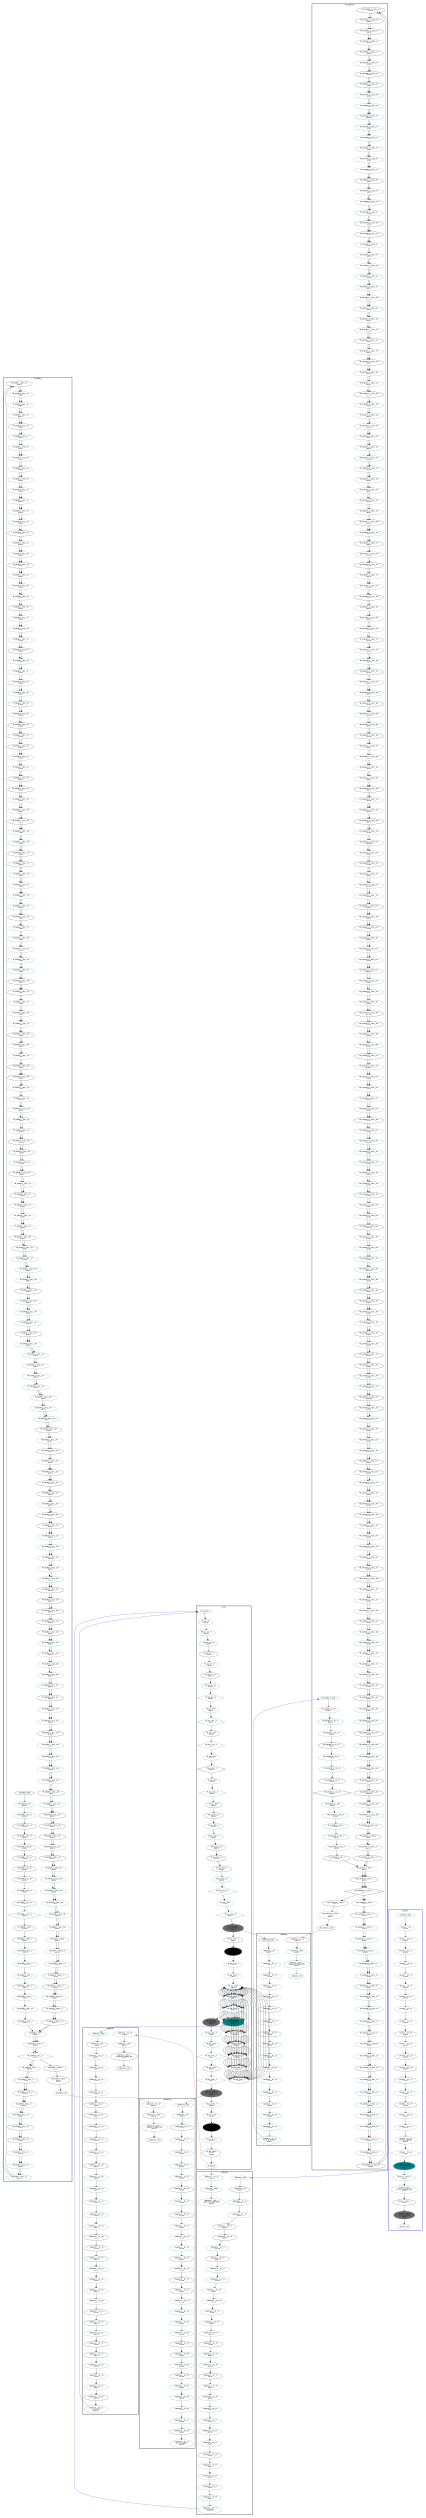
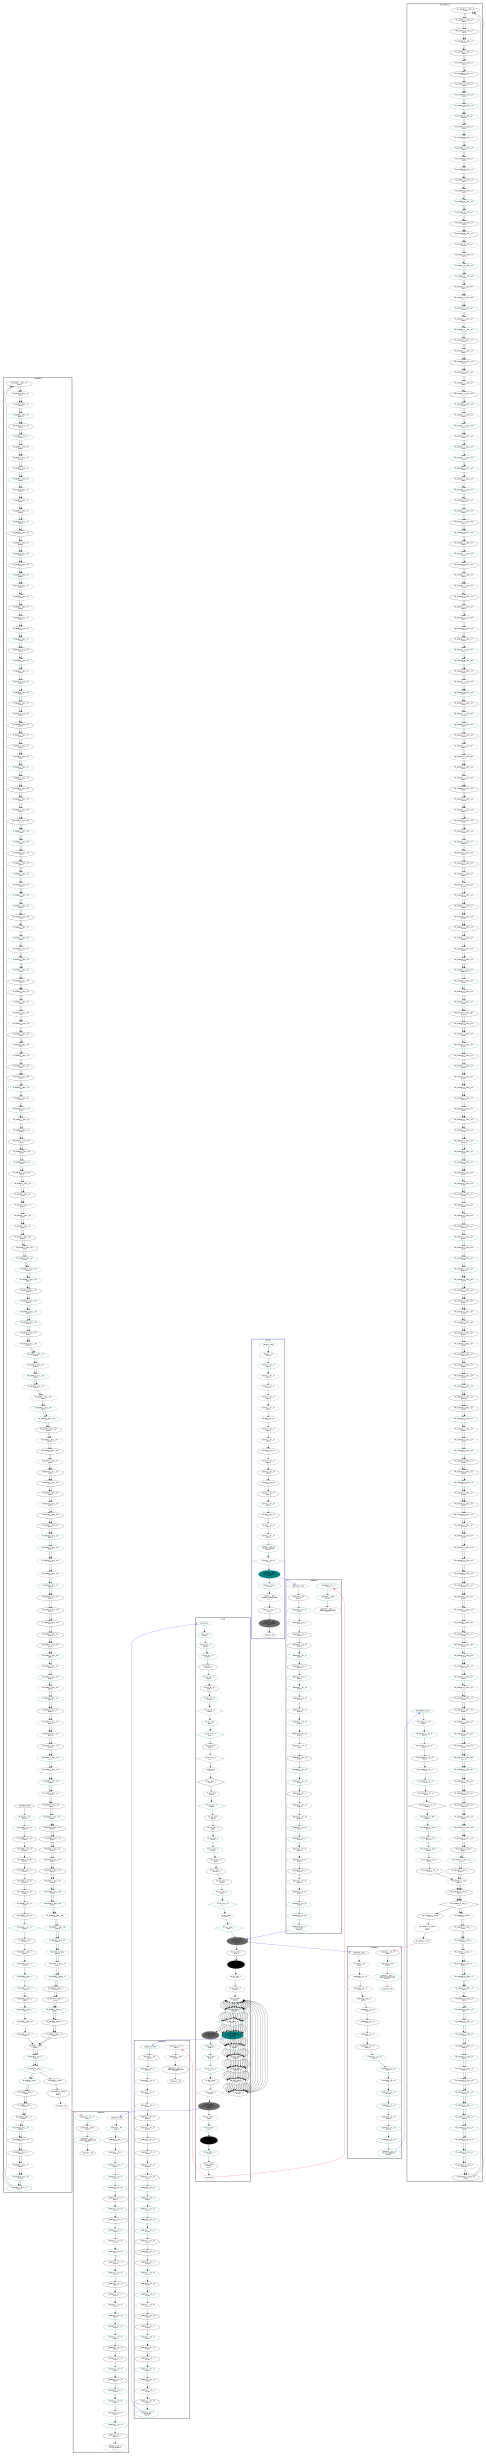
(75, 2060) -> (269, 1935)
